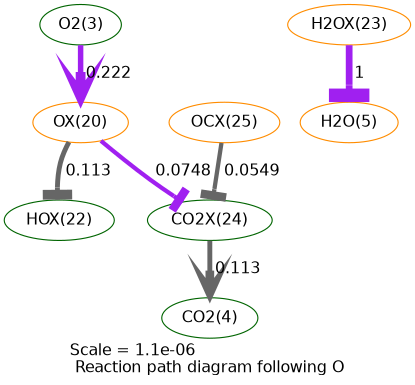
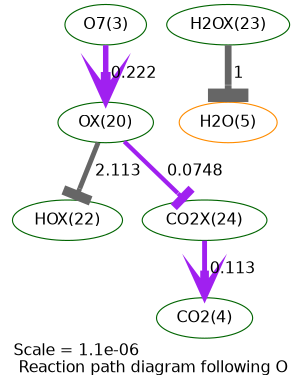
(81, 25) -> (106, 25)
(349, 25) -> (228, 25)
(349, 65) -> (228, 65)
(81, 122) -> (106, 122)
(224, 122) -> none
(86, 171) -> (116, 171)
(210, 257) -> (205, 257)
